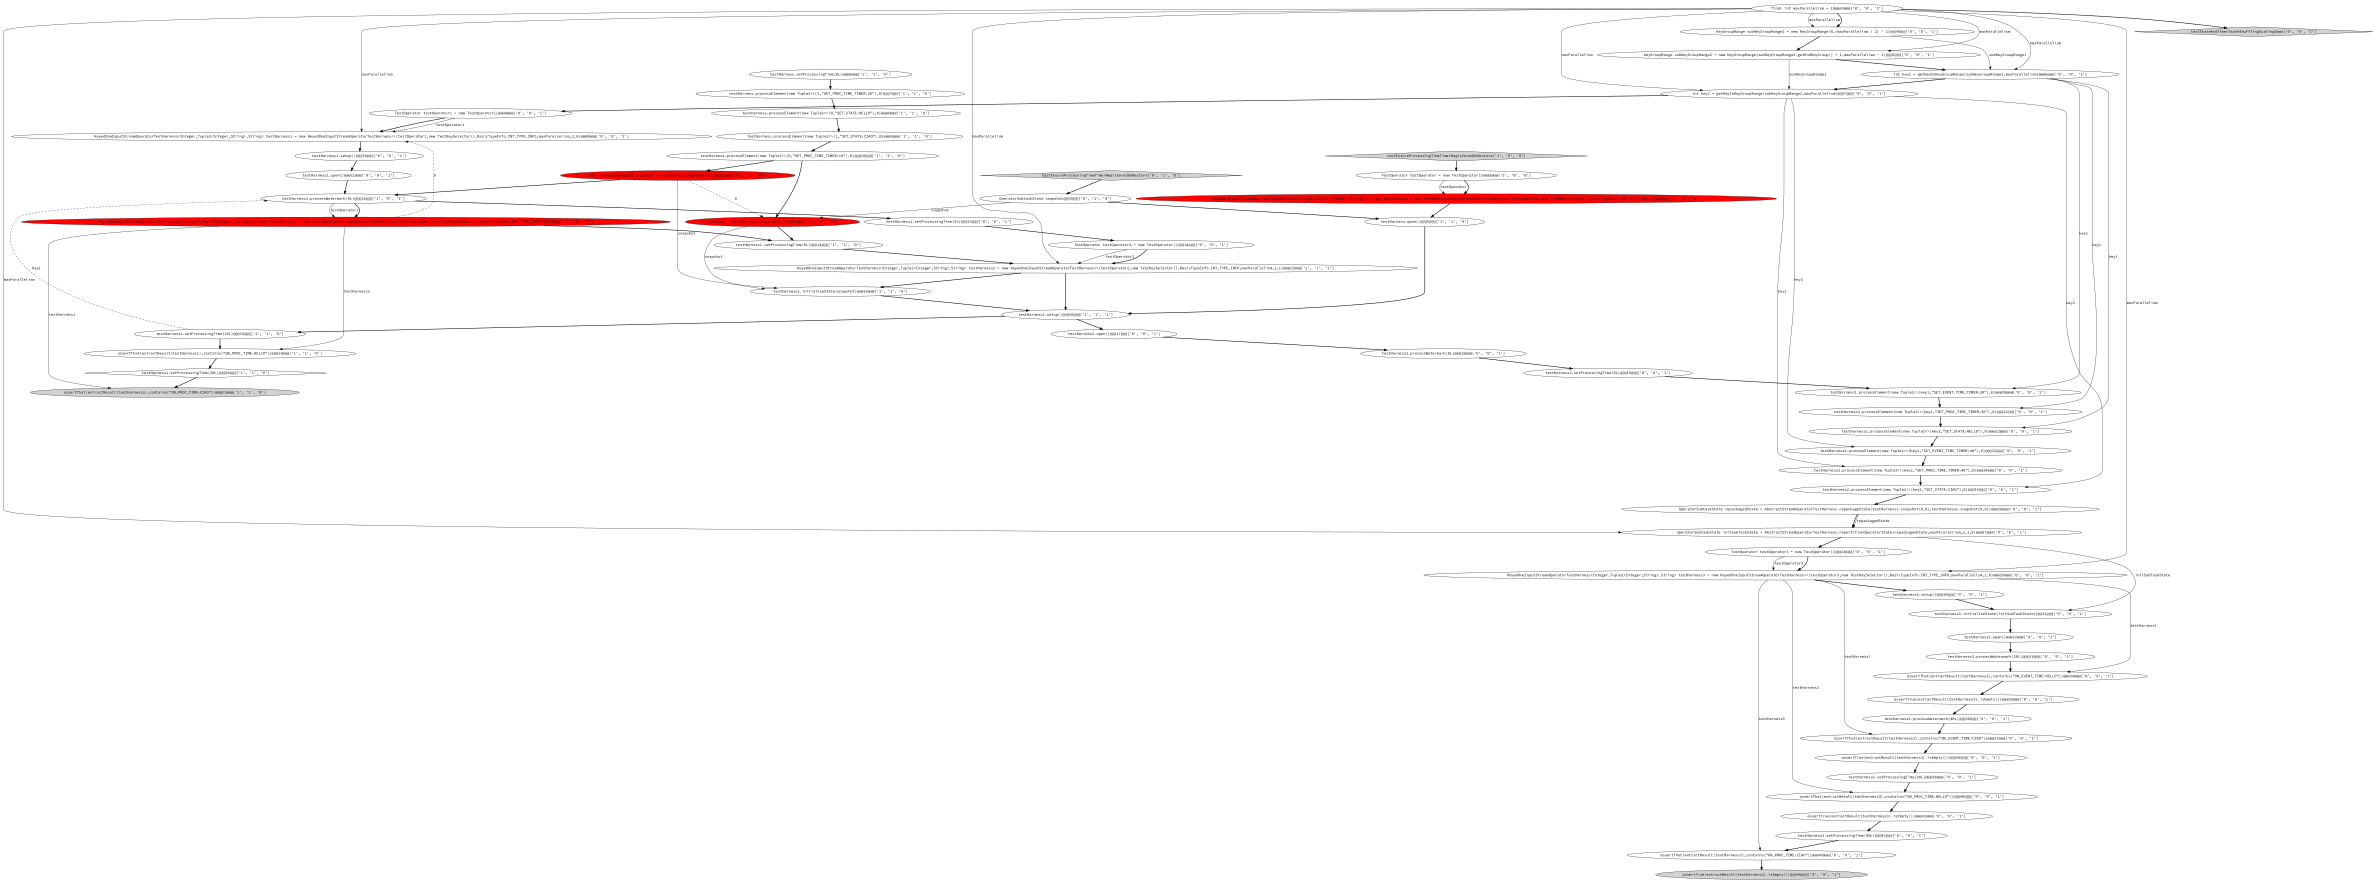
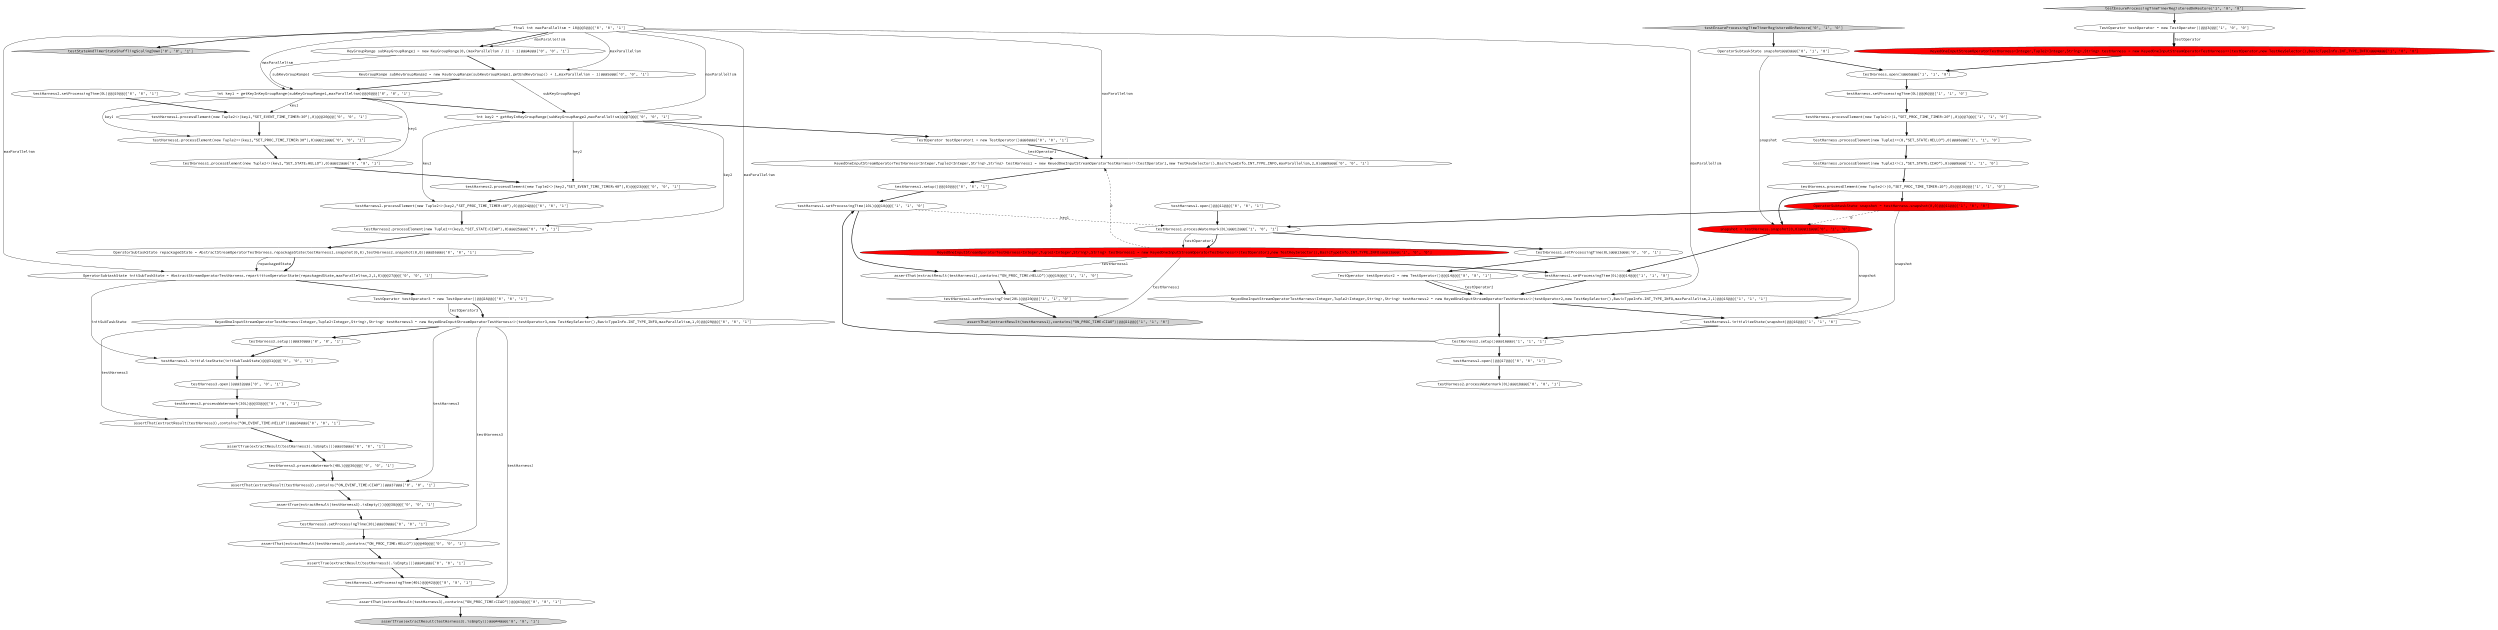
(355, 165) -> (903, 196)
(1311, 308) -> (1907, 83)
(1524, 363) -> none
